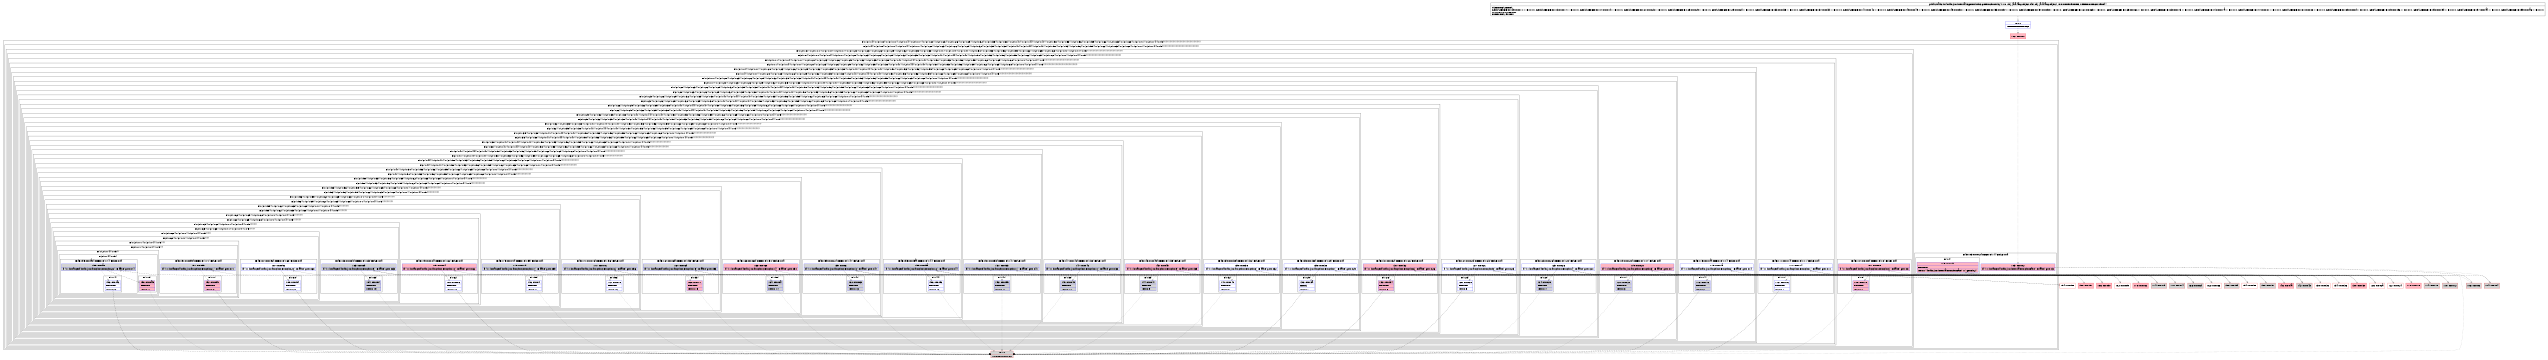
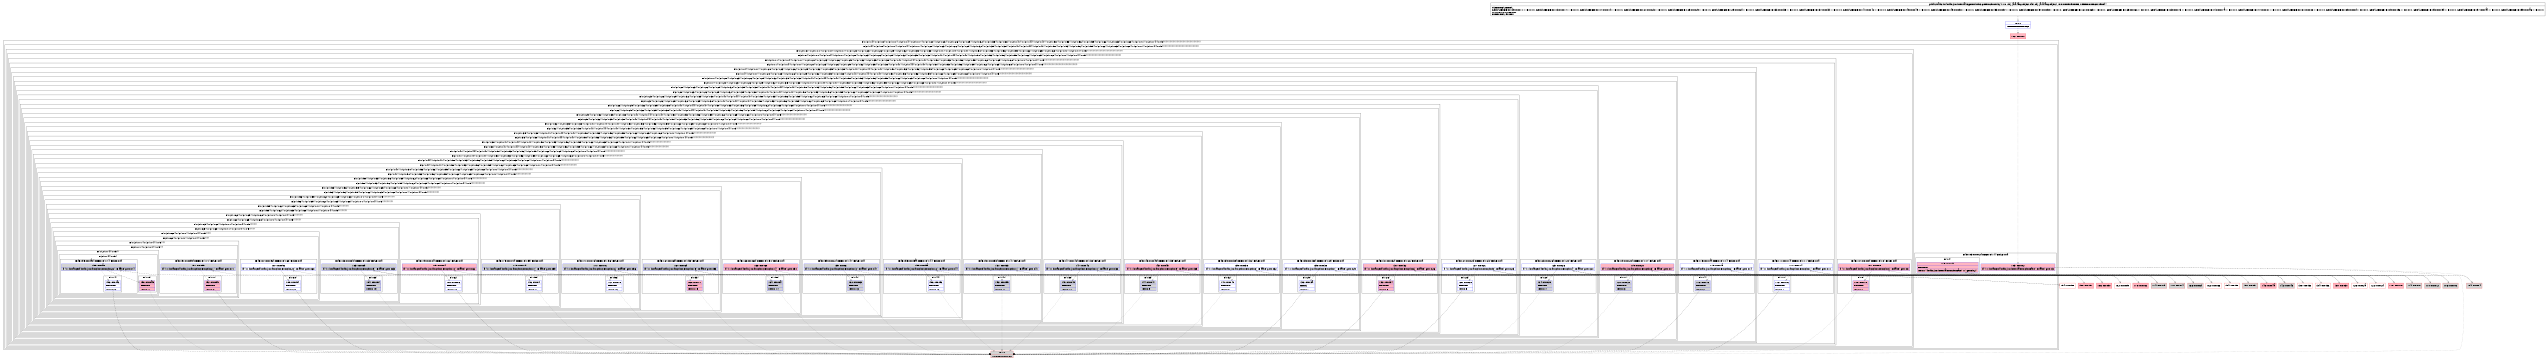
(2232, 286) -> none
